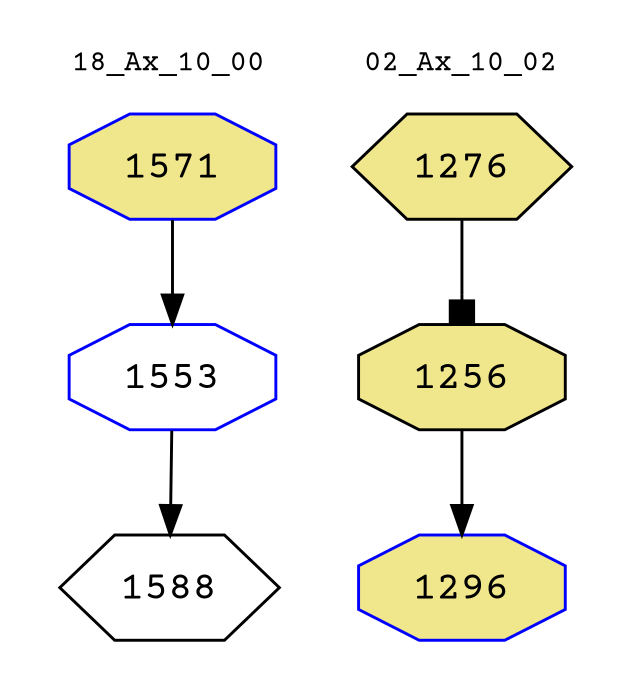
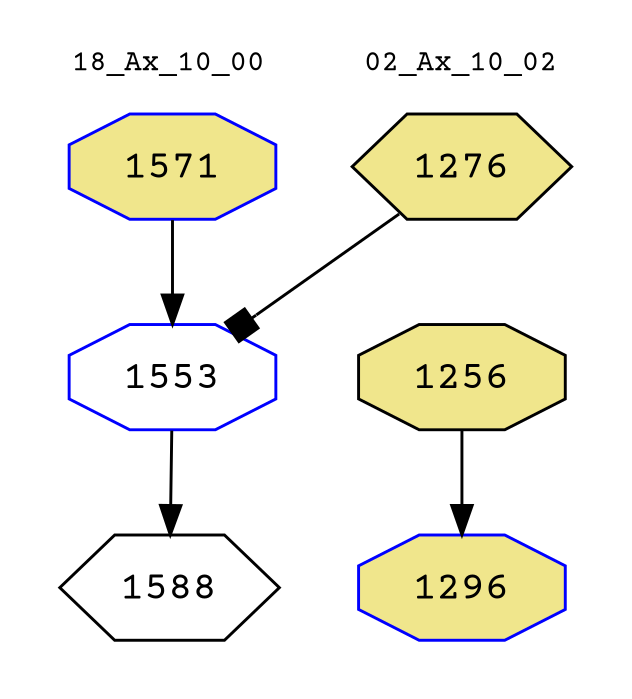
(462, 258) -> (346, 252)
